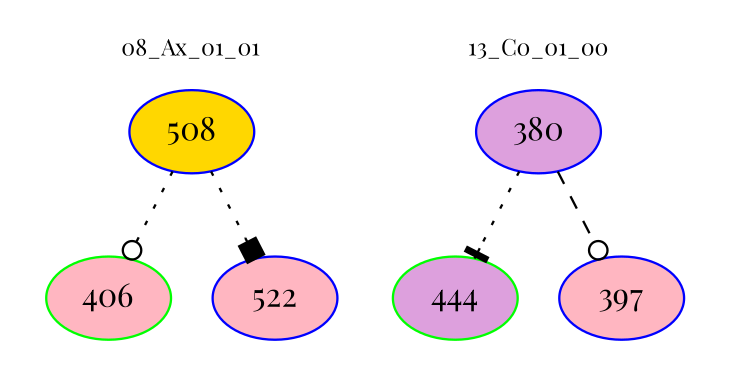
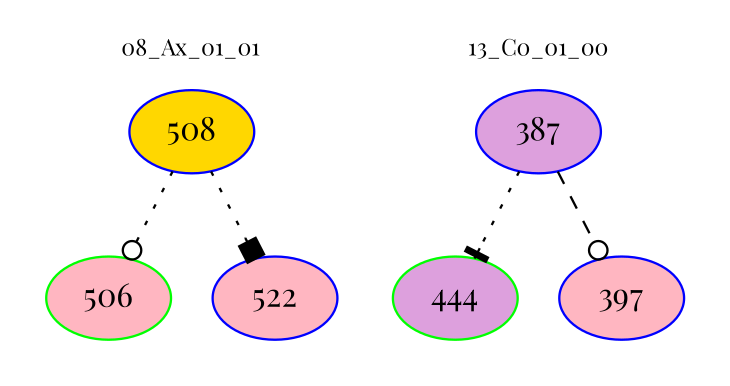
(538, 132) -> (538, 132)
(109, 298) -> (109, 298)
